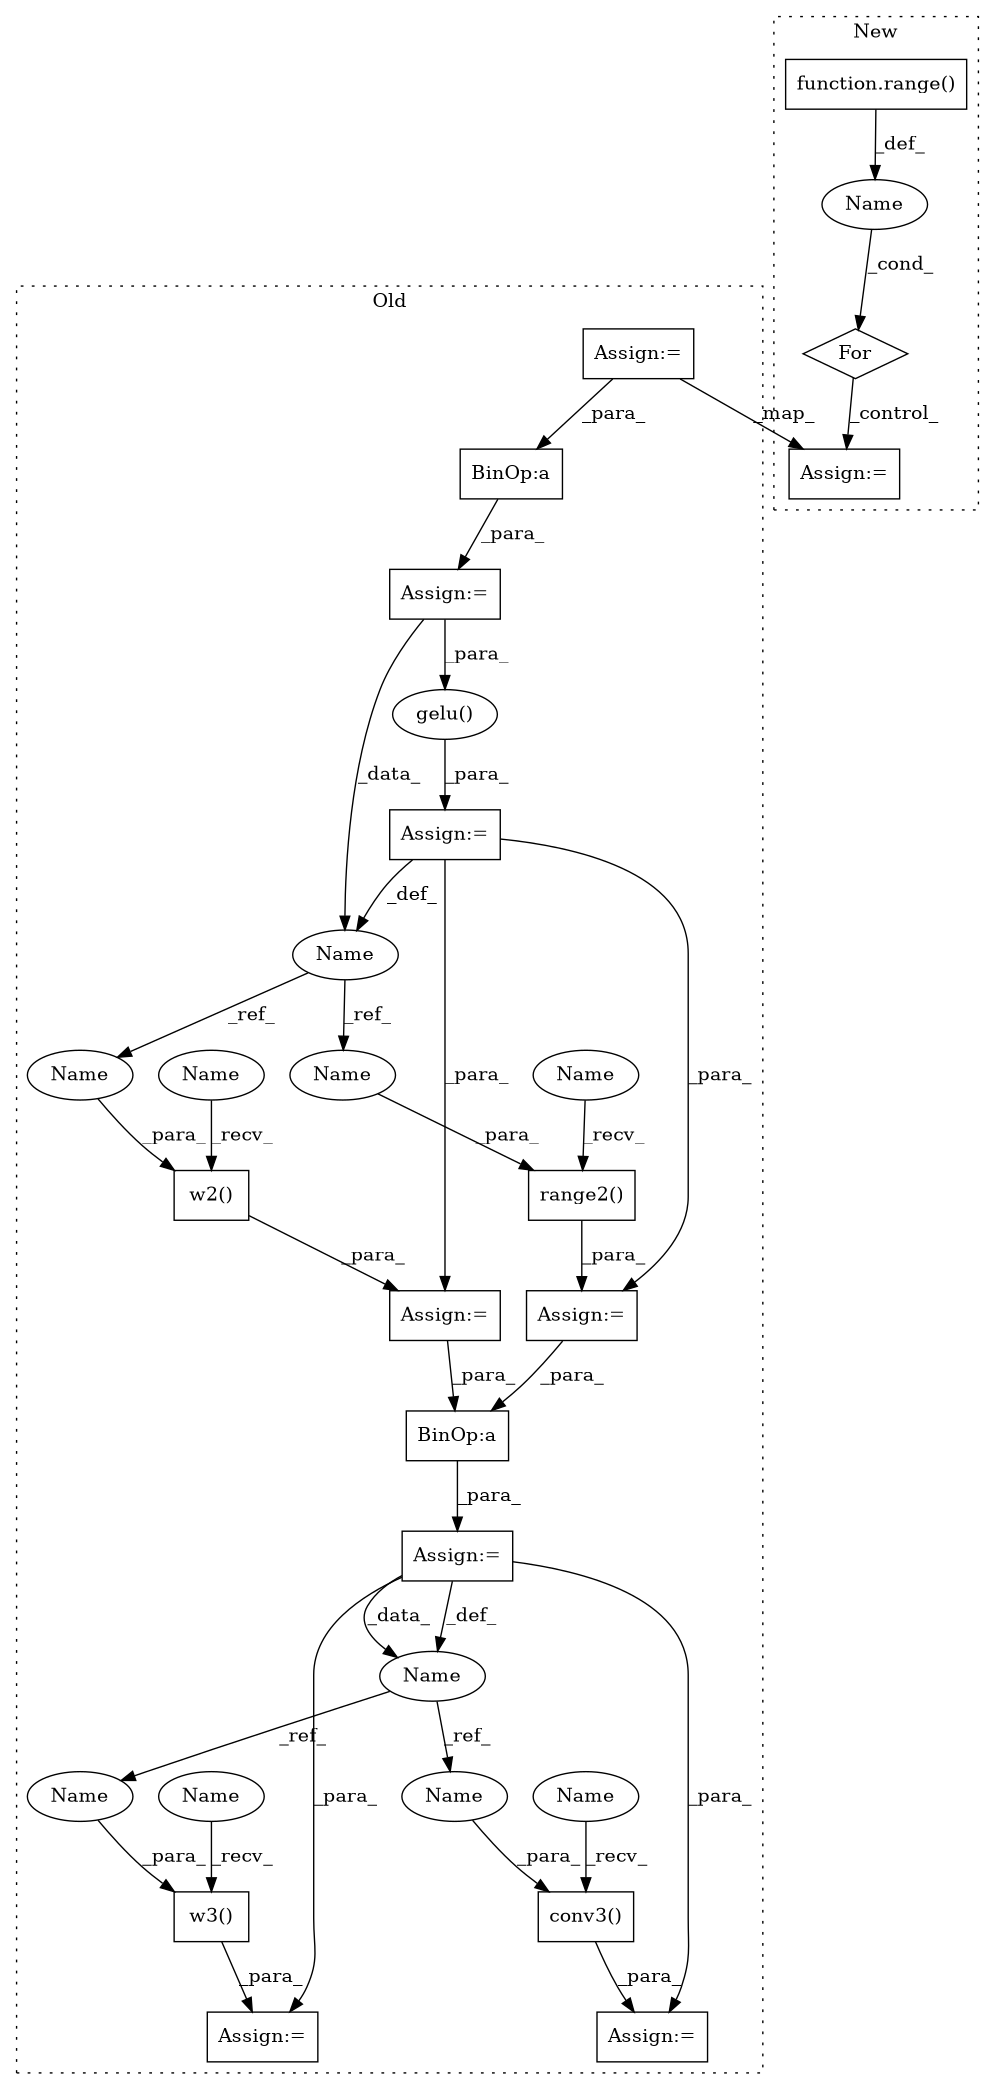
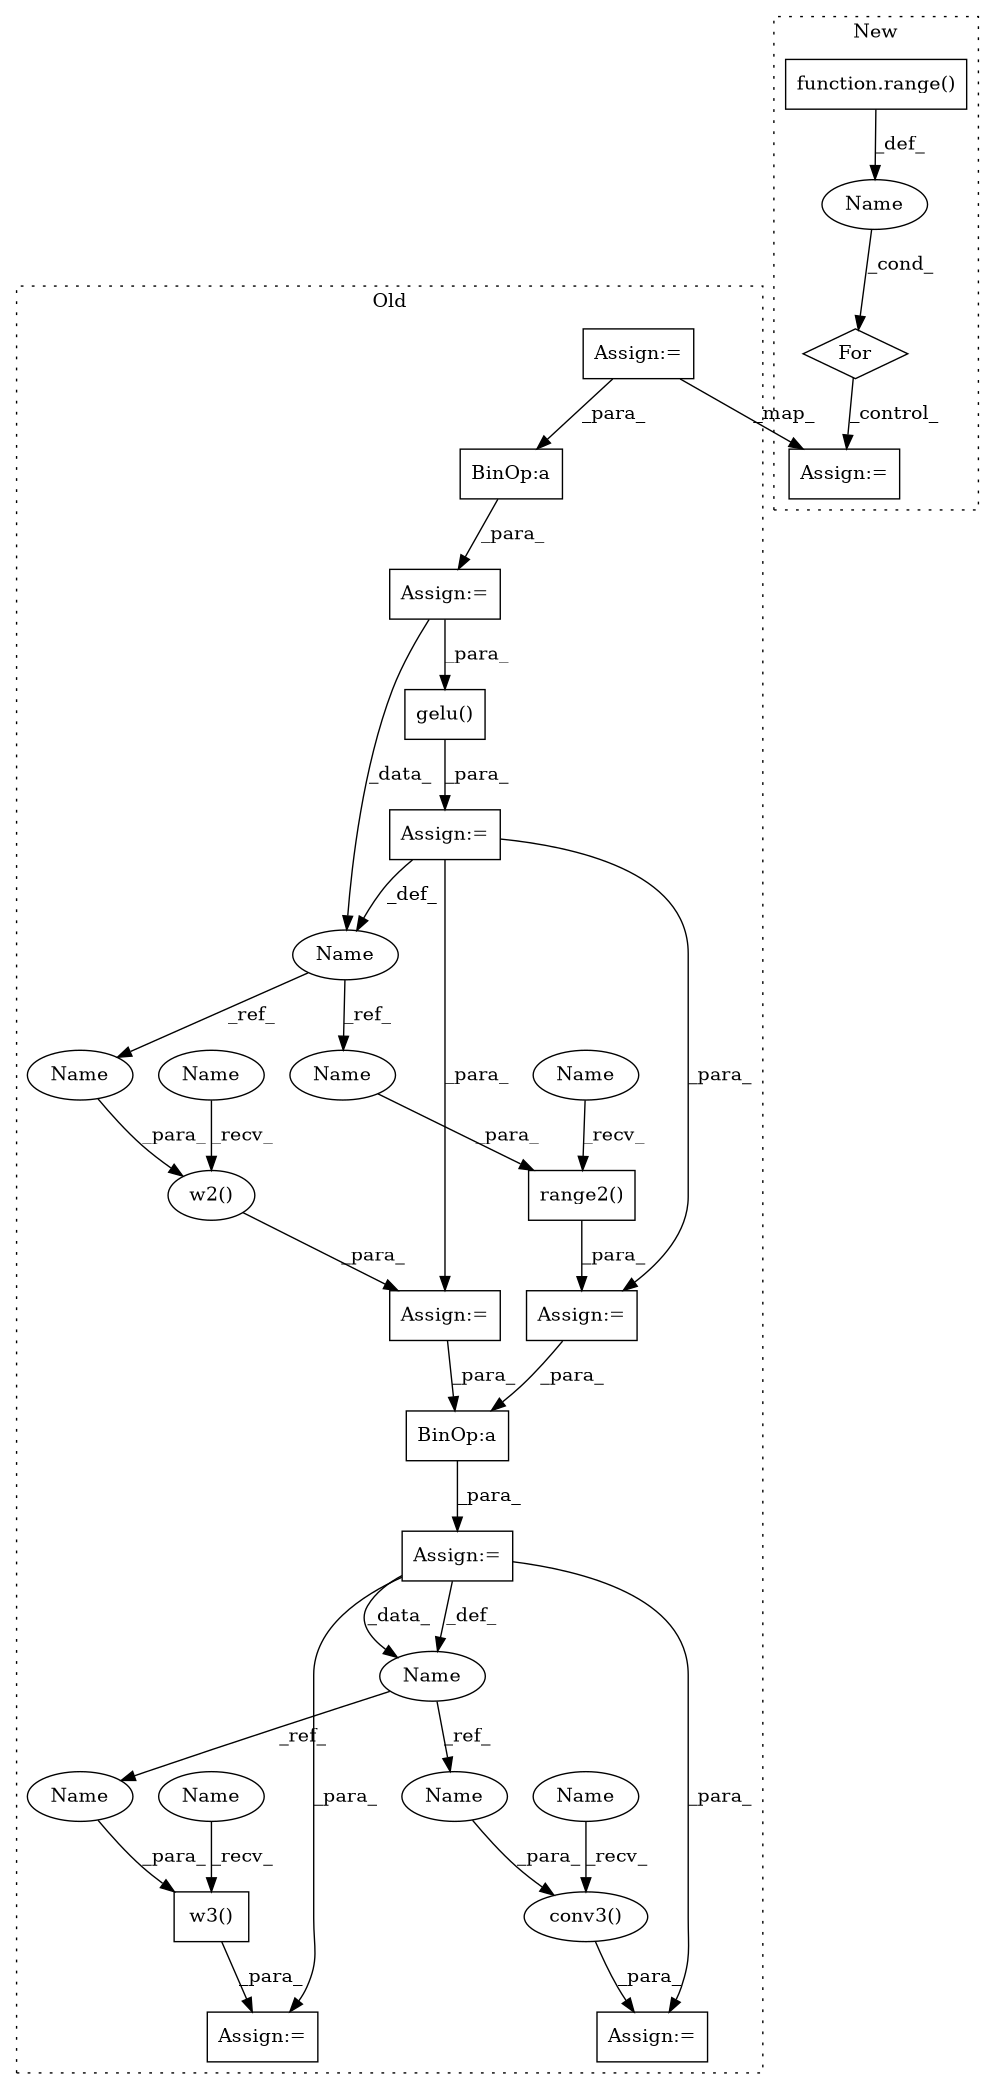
(445, 714) -> (445, 714)
(211, 1195) -> (211, 1195)
(586, 1917) -> (586, 1917)
